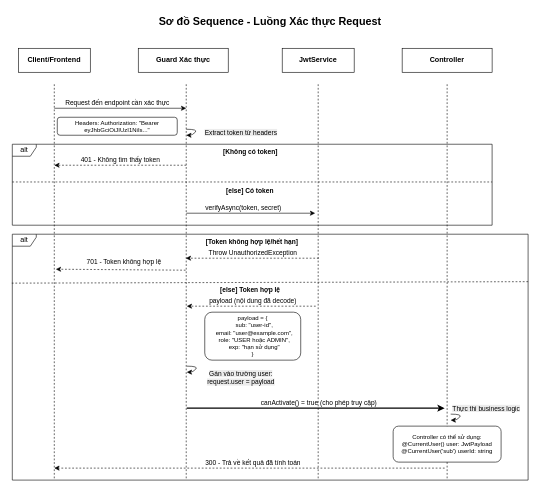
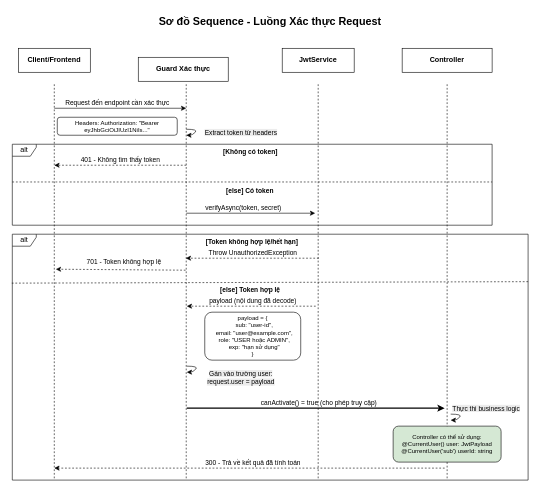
(183, 60) -> (183, 69)
(447, 444) -> (447, 444)
